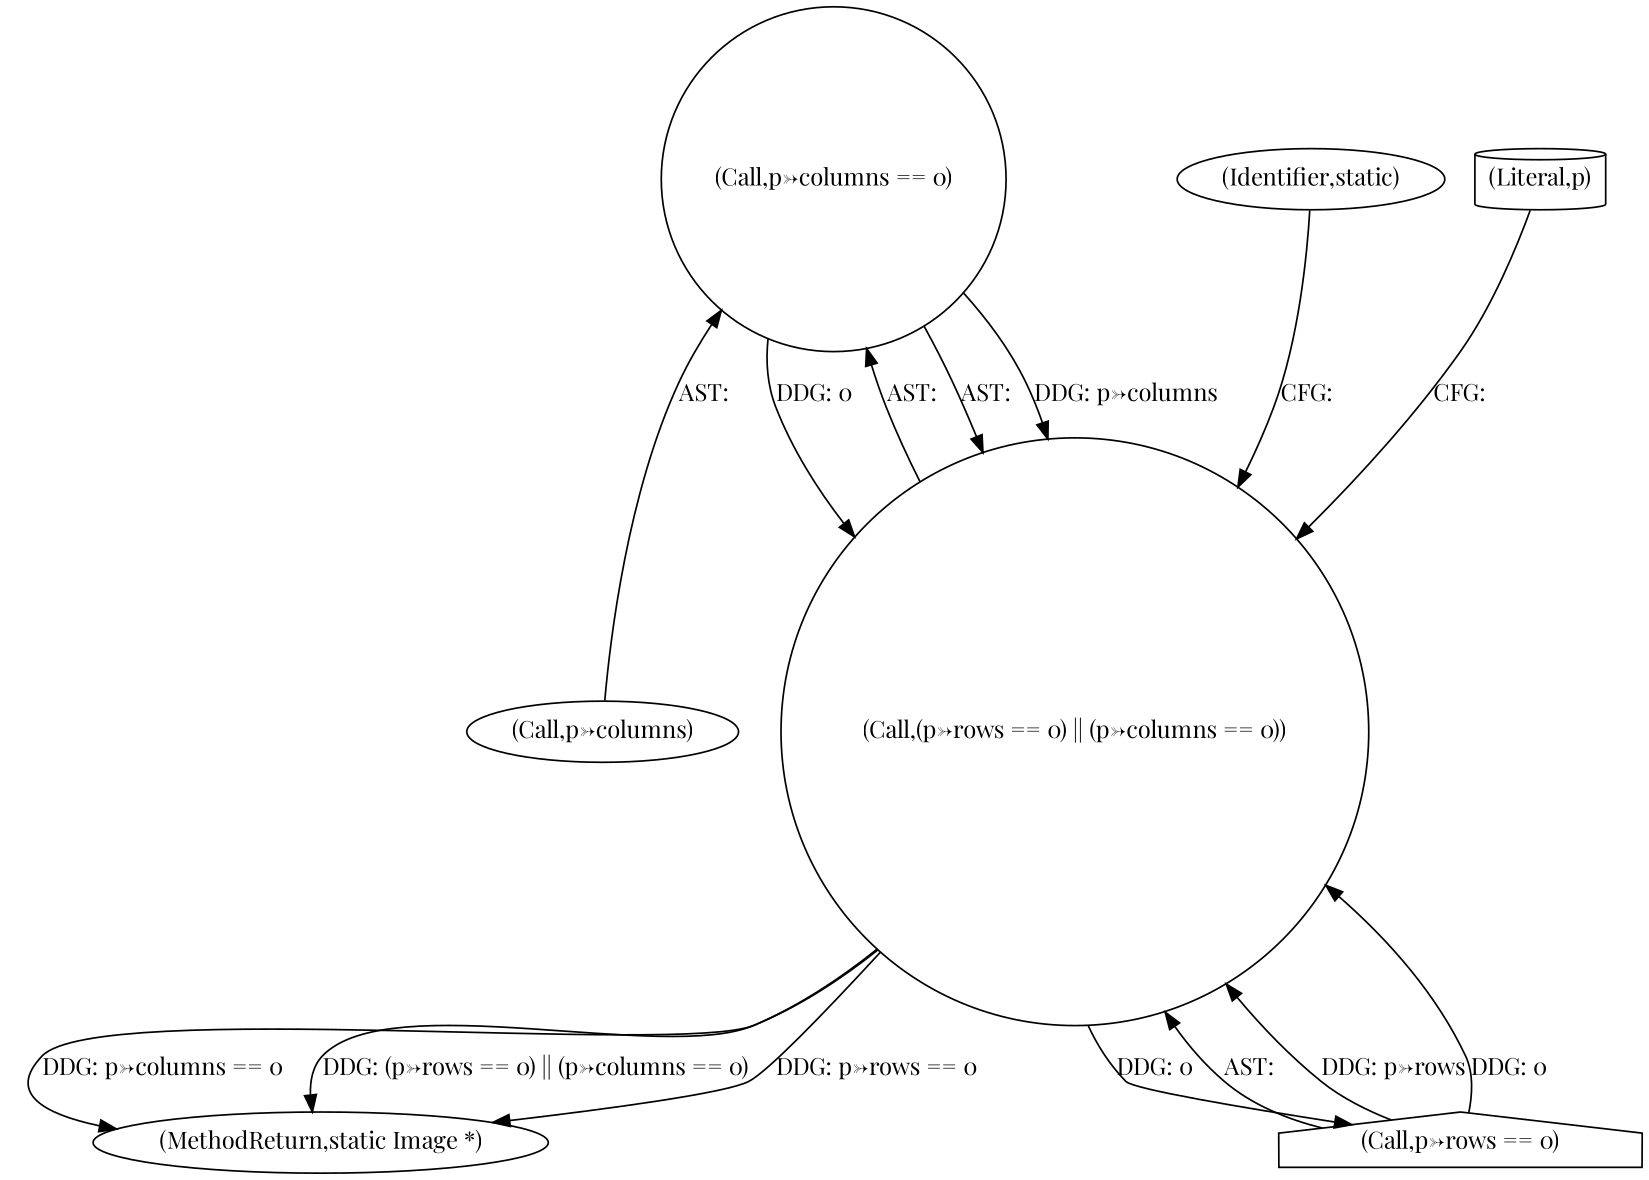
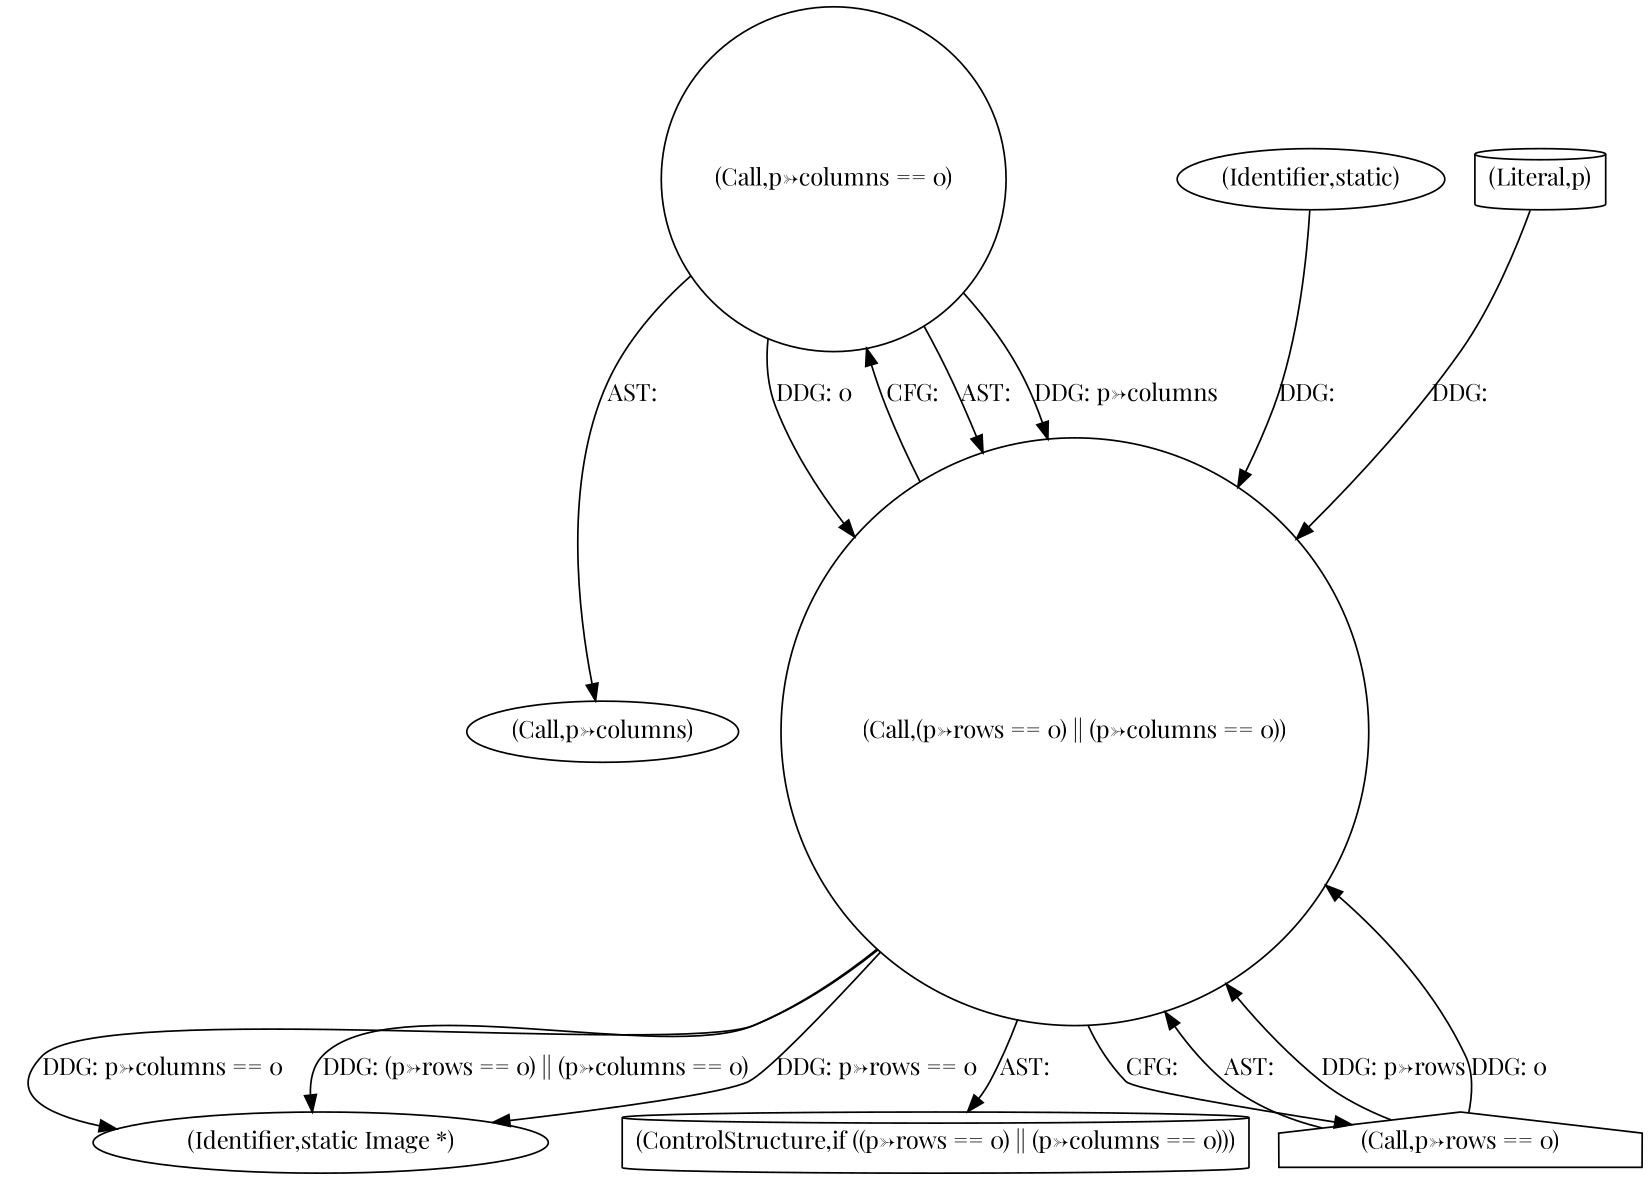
(916, 395) -> (916, 395)
(1310, 395) -> (1310, 395)
(1463, 395) -> (1463, 395)
(637, 506) -> (584, 464)
(1156, 1069) -> (1156, 1069)
(321, 1143) -> (321, 1143)
none -> (936, 1143)
